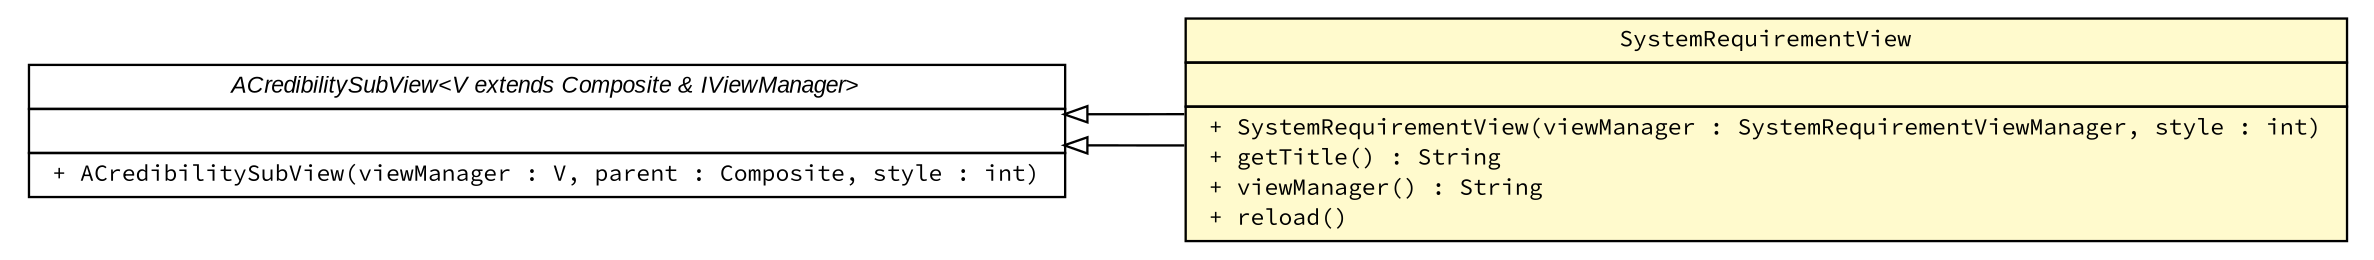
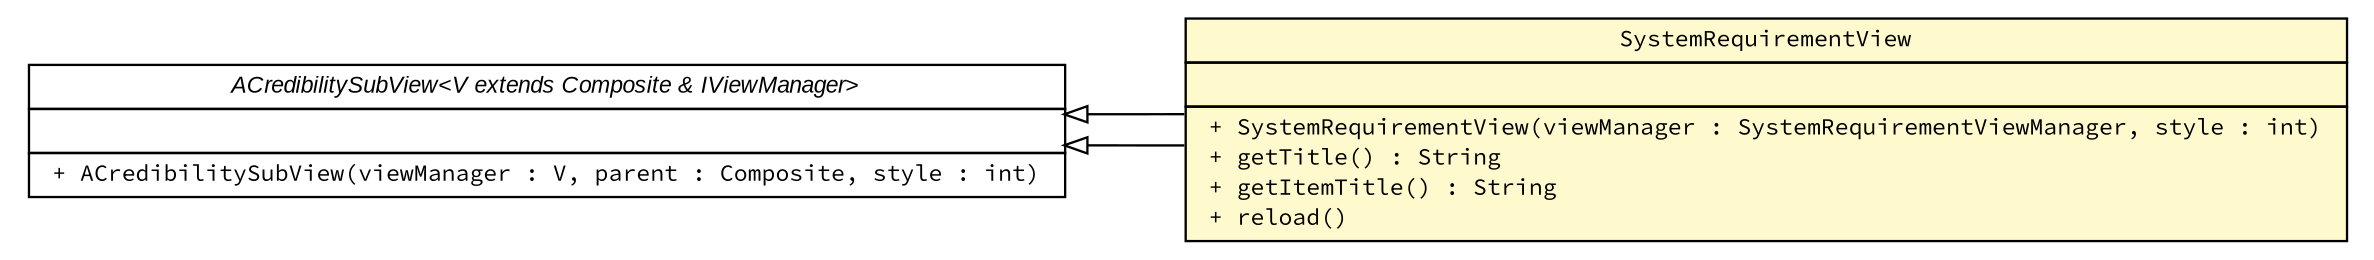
(1377, 188) -> (1384, 188)
